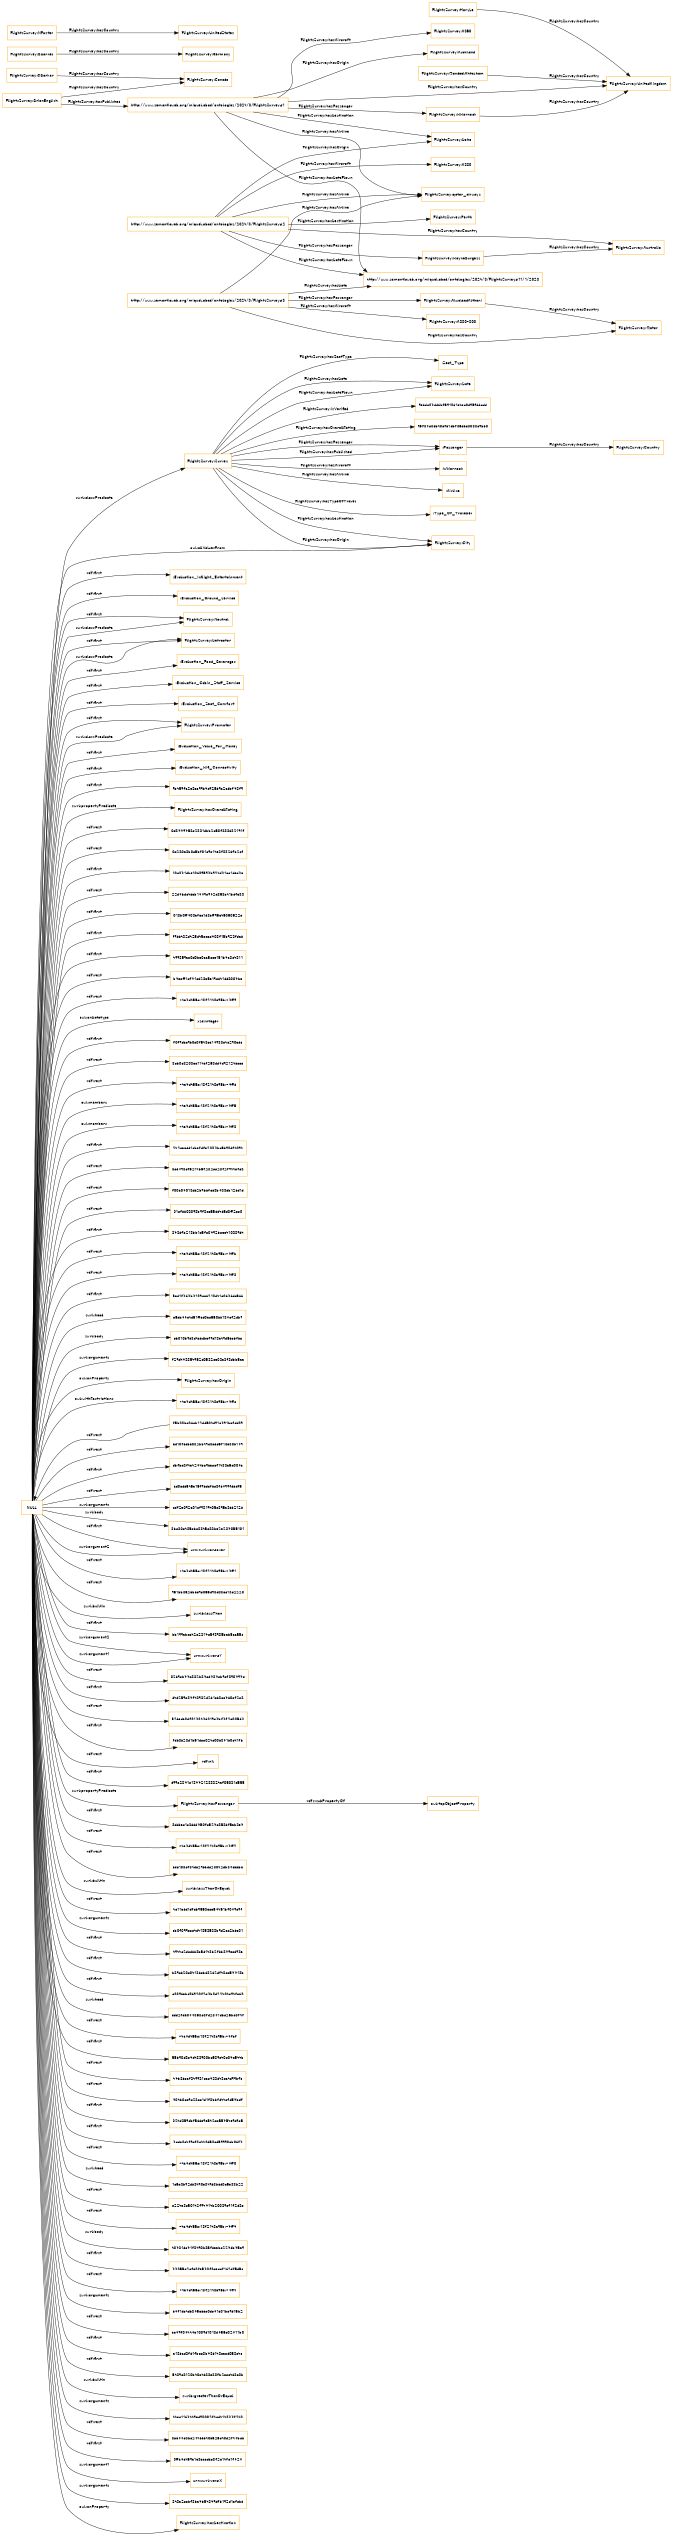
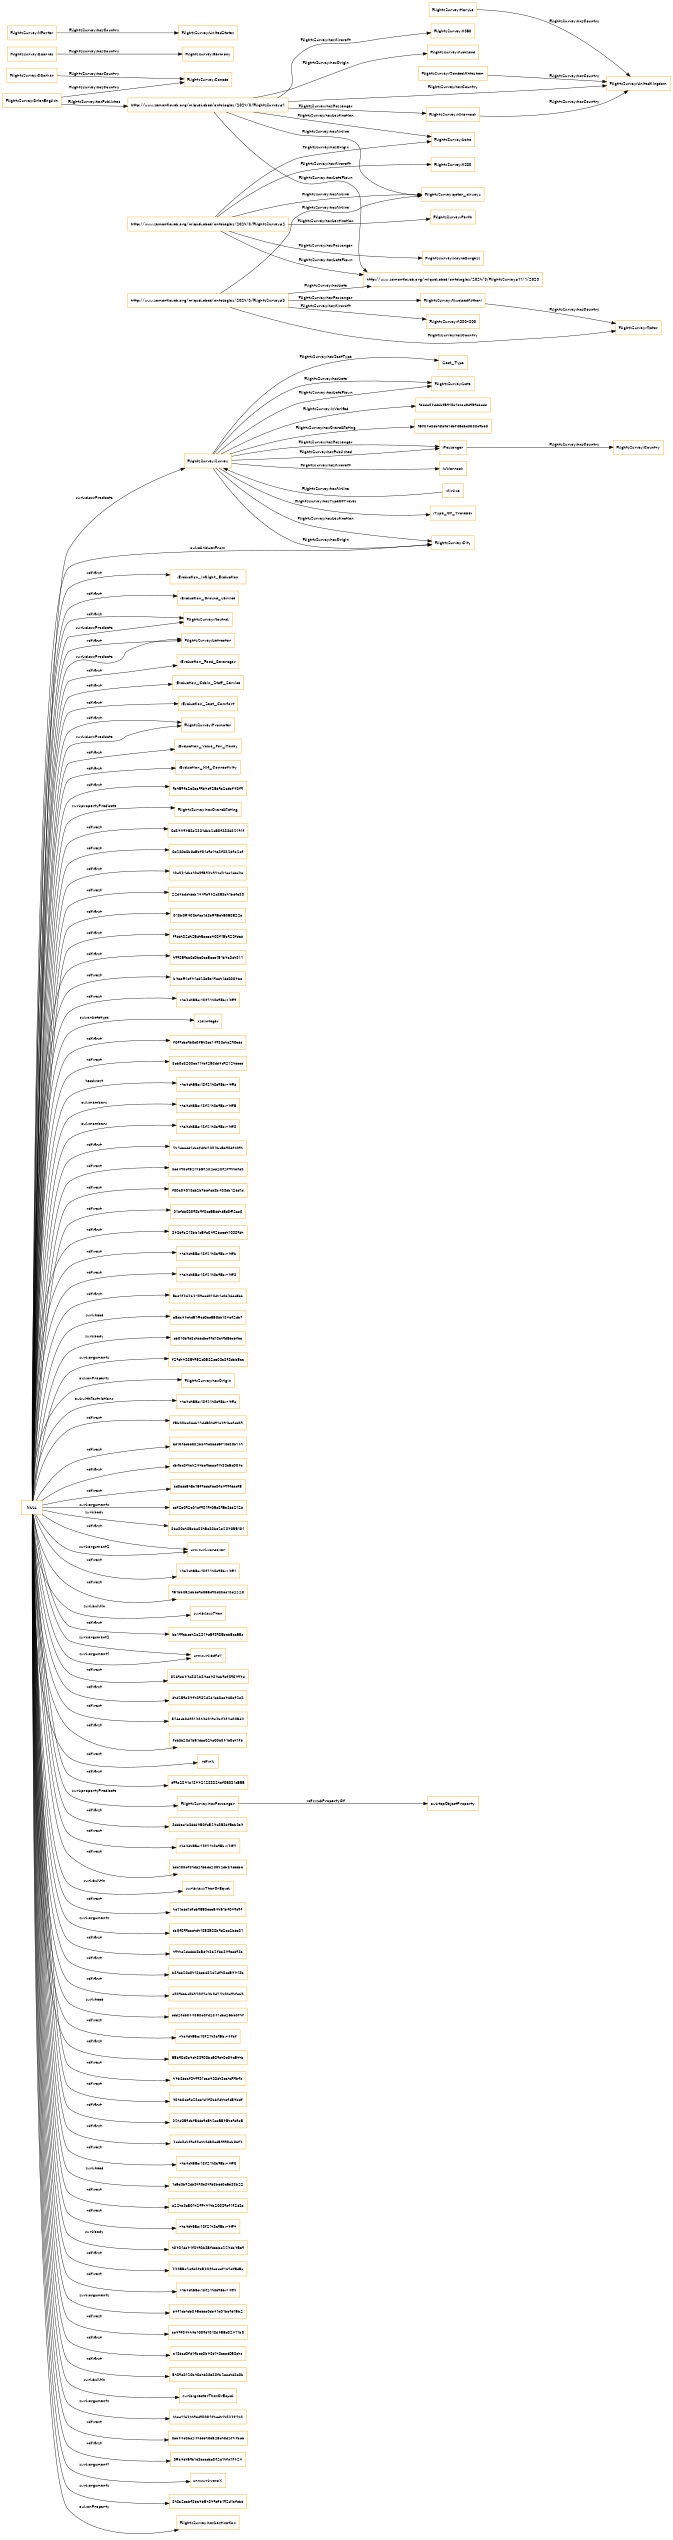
(638, 248) -> none
(335, 482) -> (333, 496)
(208, 577) -> (208, 577)
(94, 1081) -> (94, 1081)
(208, 1296) -> (208, 1296)
(89, 1439) -> (77, 1427)
(208, 1656) -> (208, 1656)
